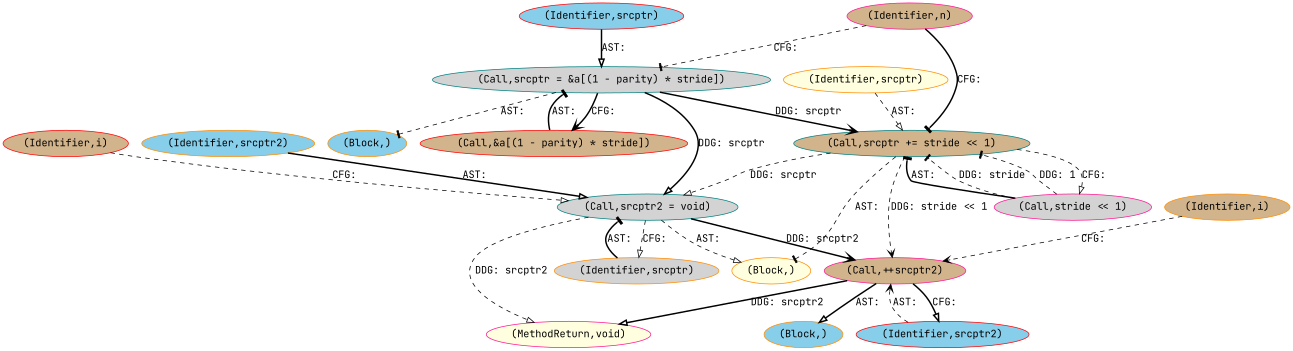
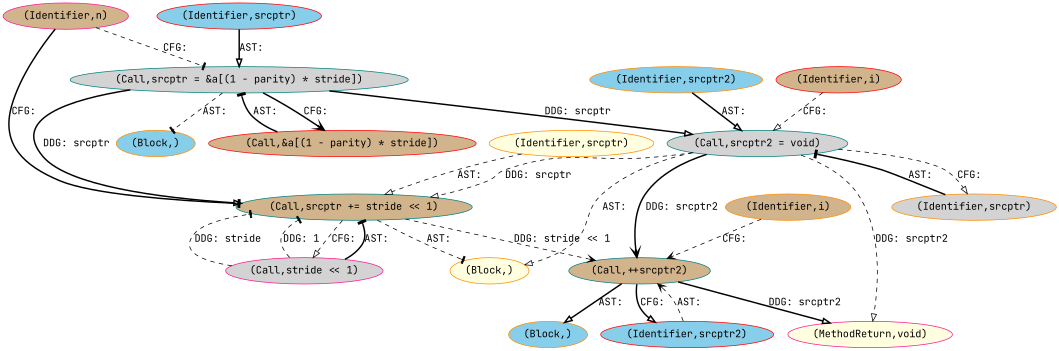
(755, 111) -> (69, 174)
(759, 167) -> (562, 158)
(895, 271) -> (640, 271)
